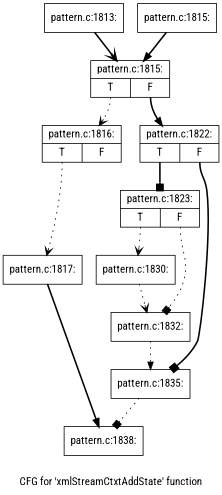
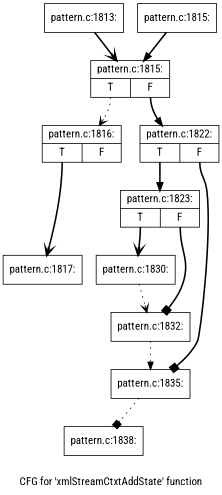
(160, 172) -> (160, 172)
(58, 205) -> (58, 205)
(140, 237) -> (140, 237)
(186, 269) -> (186, 269)
(72, 352) -> none
